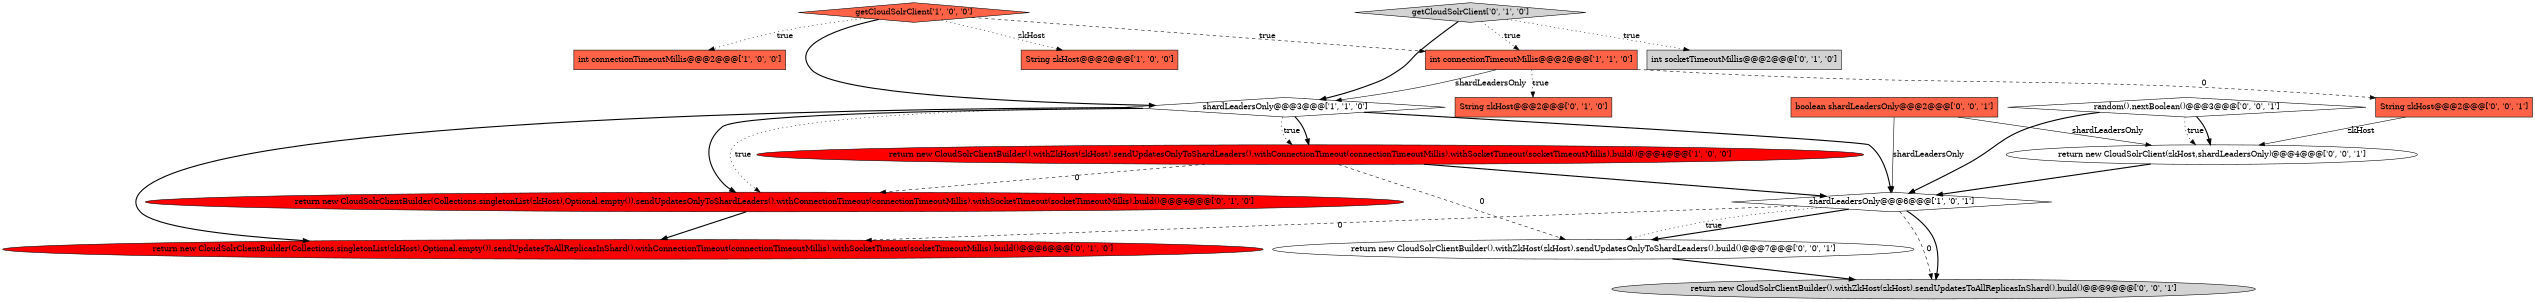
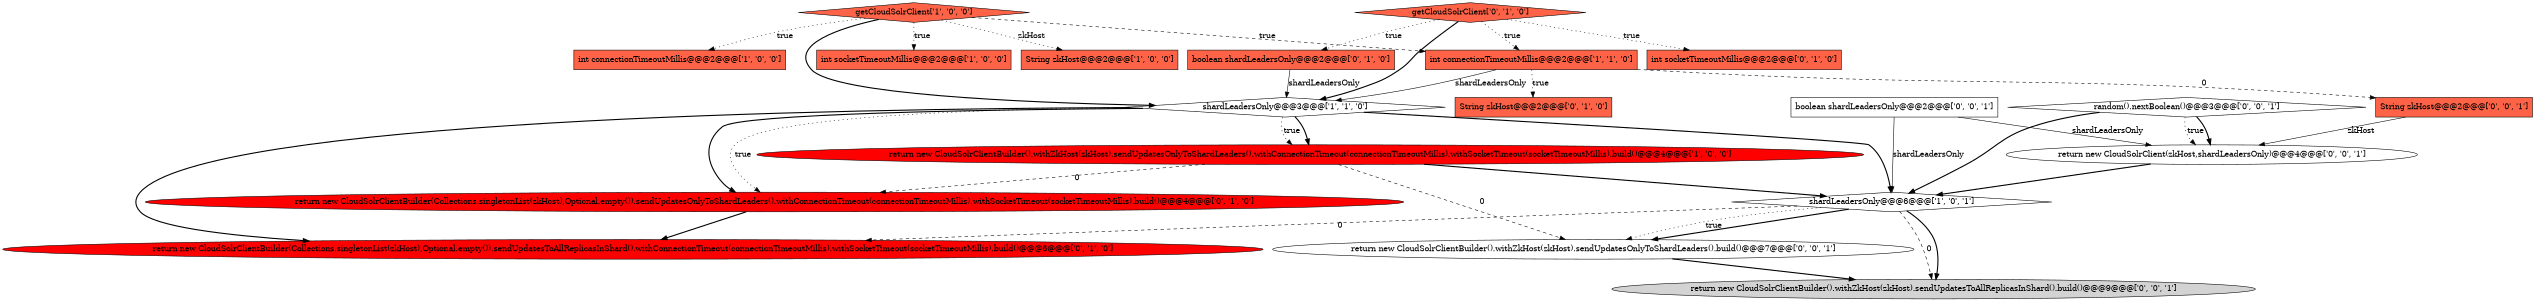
(1470, 13) -> (1470, 13)
none -> (914, 60)
none -> (1291, 60)
(1744, 60) -> (1744, 60)
(1894, 107) -> (1894, 107)
